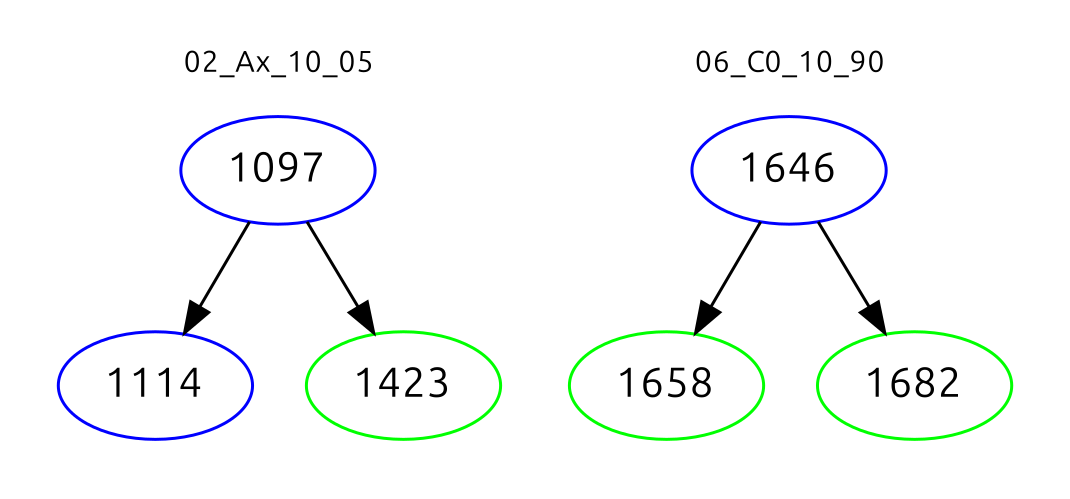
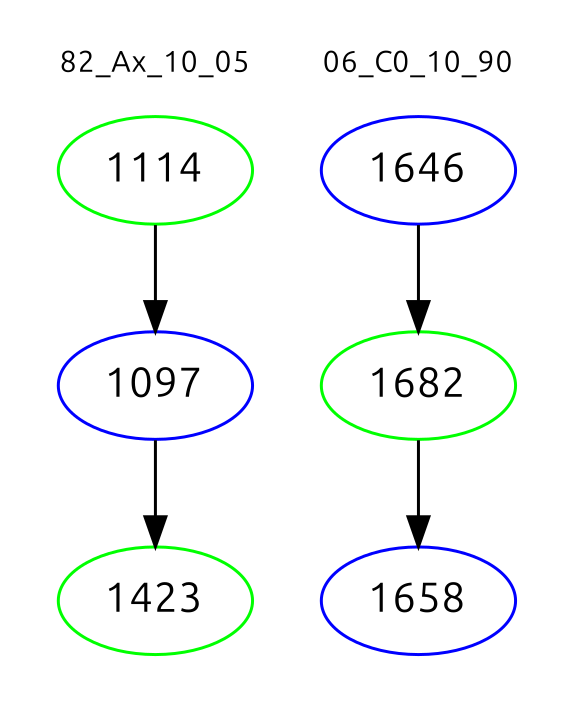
(279, 64) -> (155, 64)
(225, 264) -> (155, 263)
(736, 264) -> (418, 479)
(155, 386) -> (155, 170)
(667, 386) -> (418, 601)
